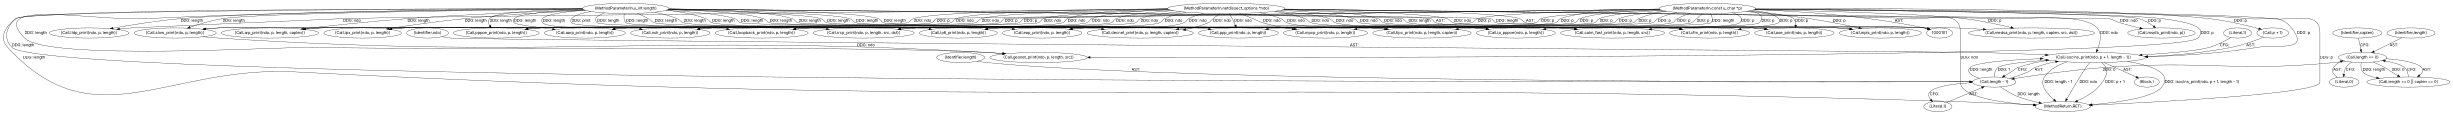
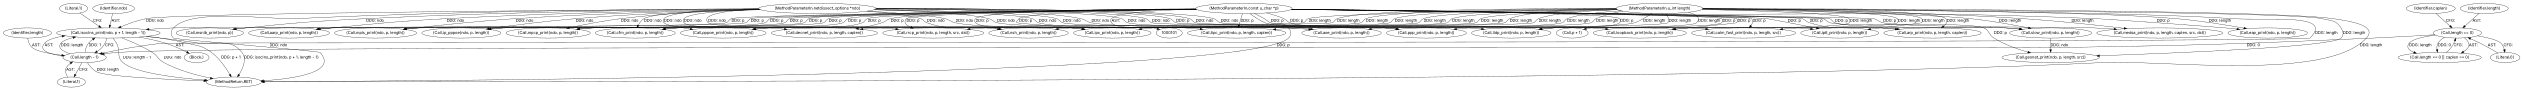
none -> (1497, 12)
(1299, 16) -> none
(1510, 17) -> none
(581, 21) -> (1861, 21)
(1174, 21) -> (1183, 21)
(1723, 21) -> (1247, 21)
(1140, 28) -> none
(2206, 51) -> none
